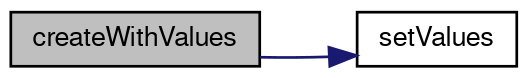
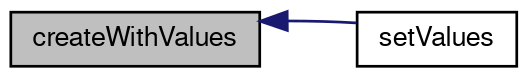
(295, 57) -> (322, 21)
